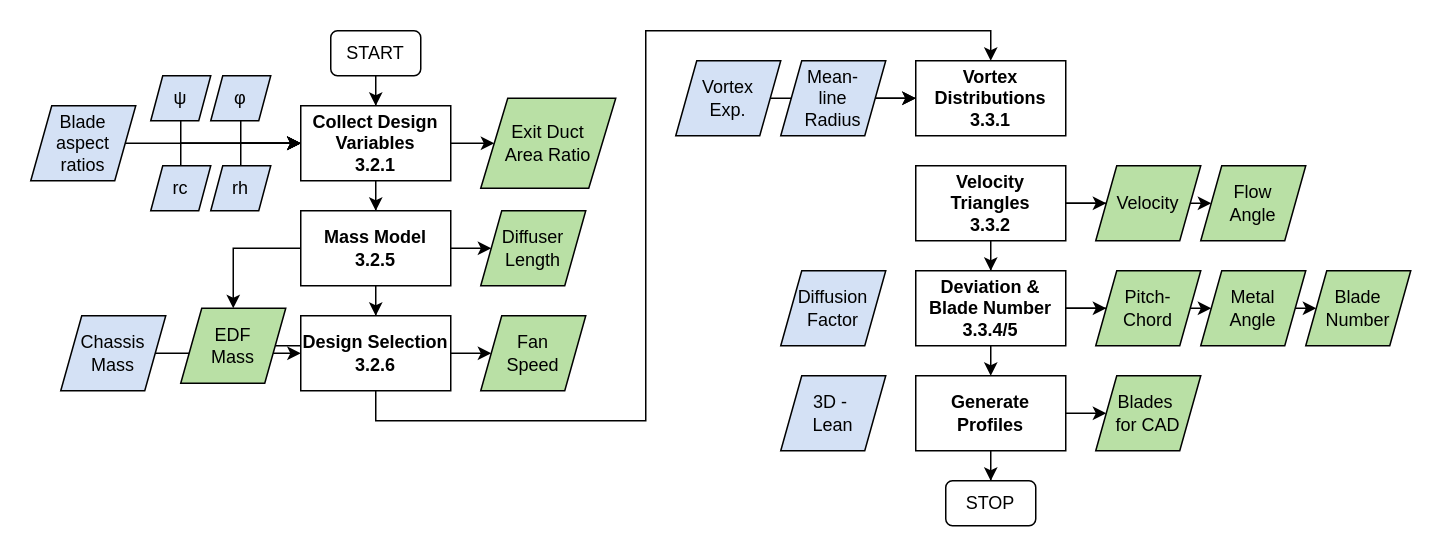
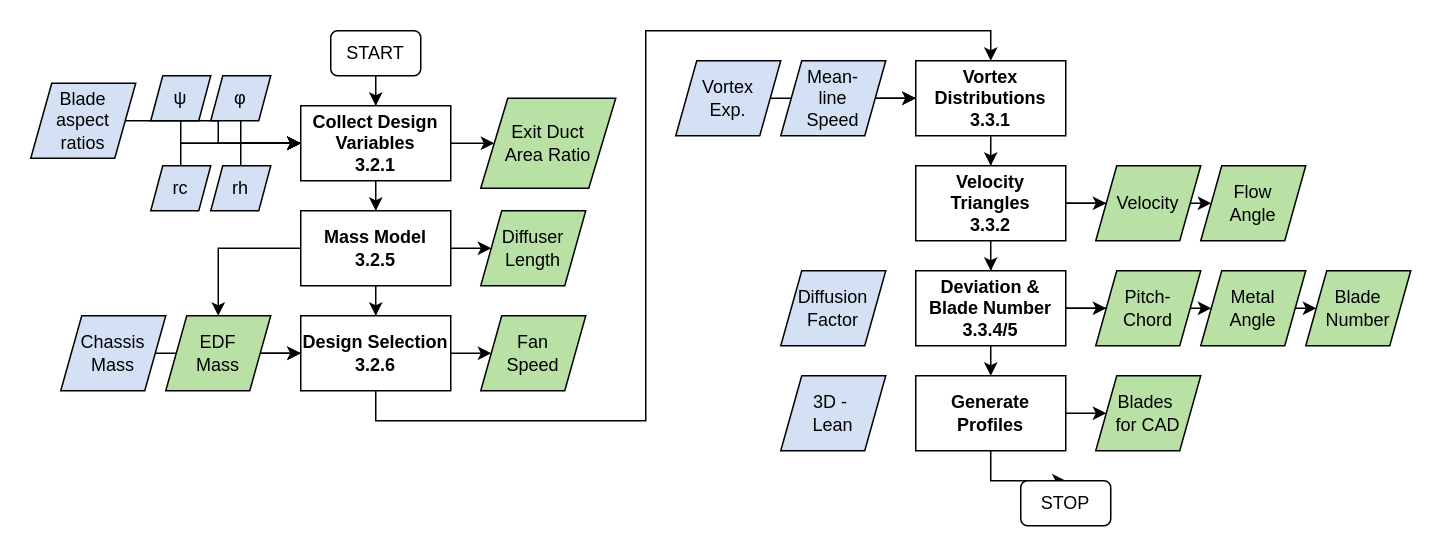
(833, 98) -> (833, 98)
(83, 143) -> (83, 121)
none -> (991, 156)
(233, 346) -> (218, 353)
(991, 503) -> (1066, 503)
